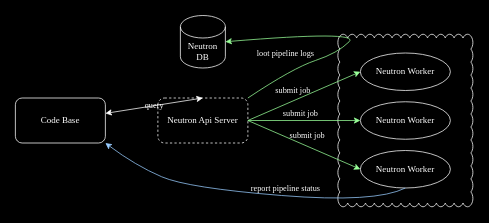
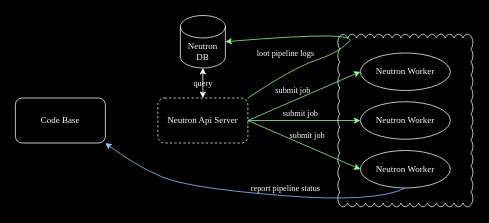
(155, 105) -> (203, 83)
